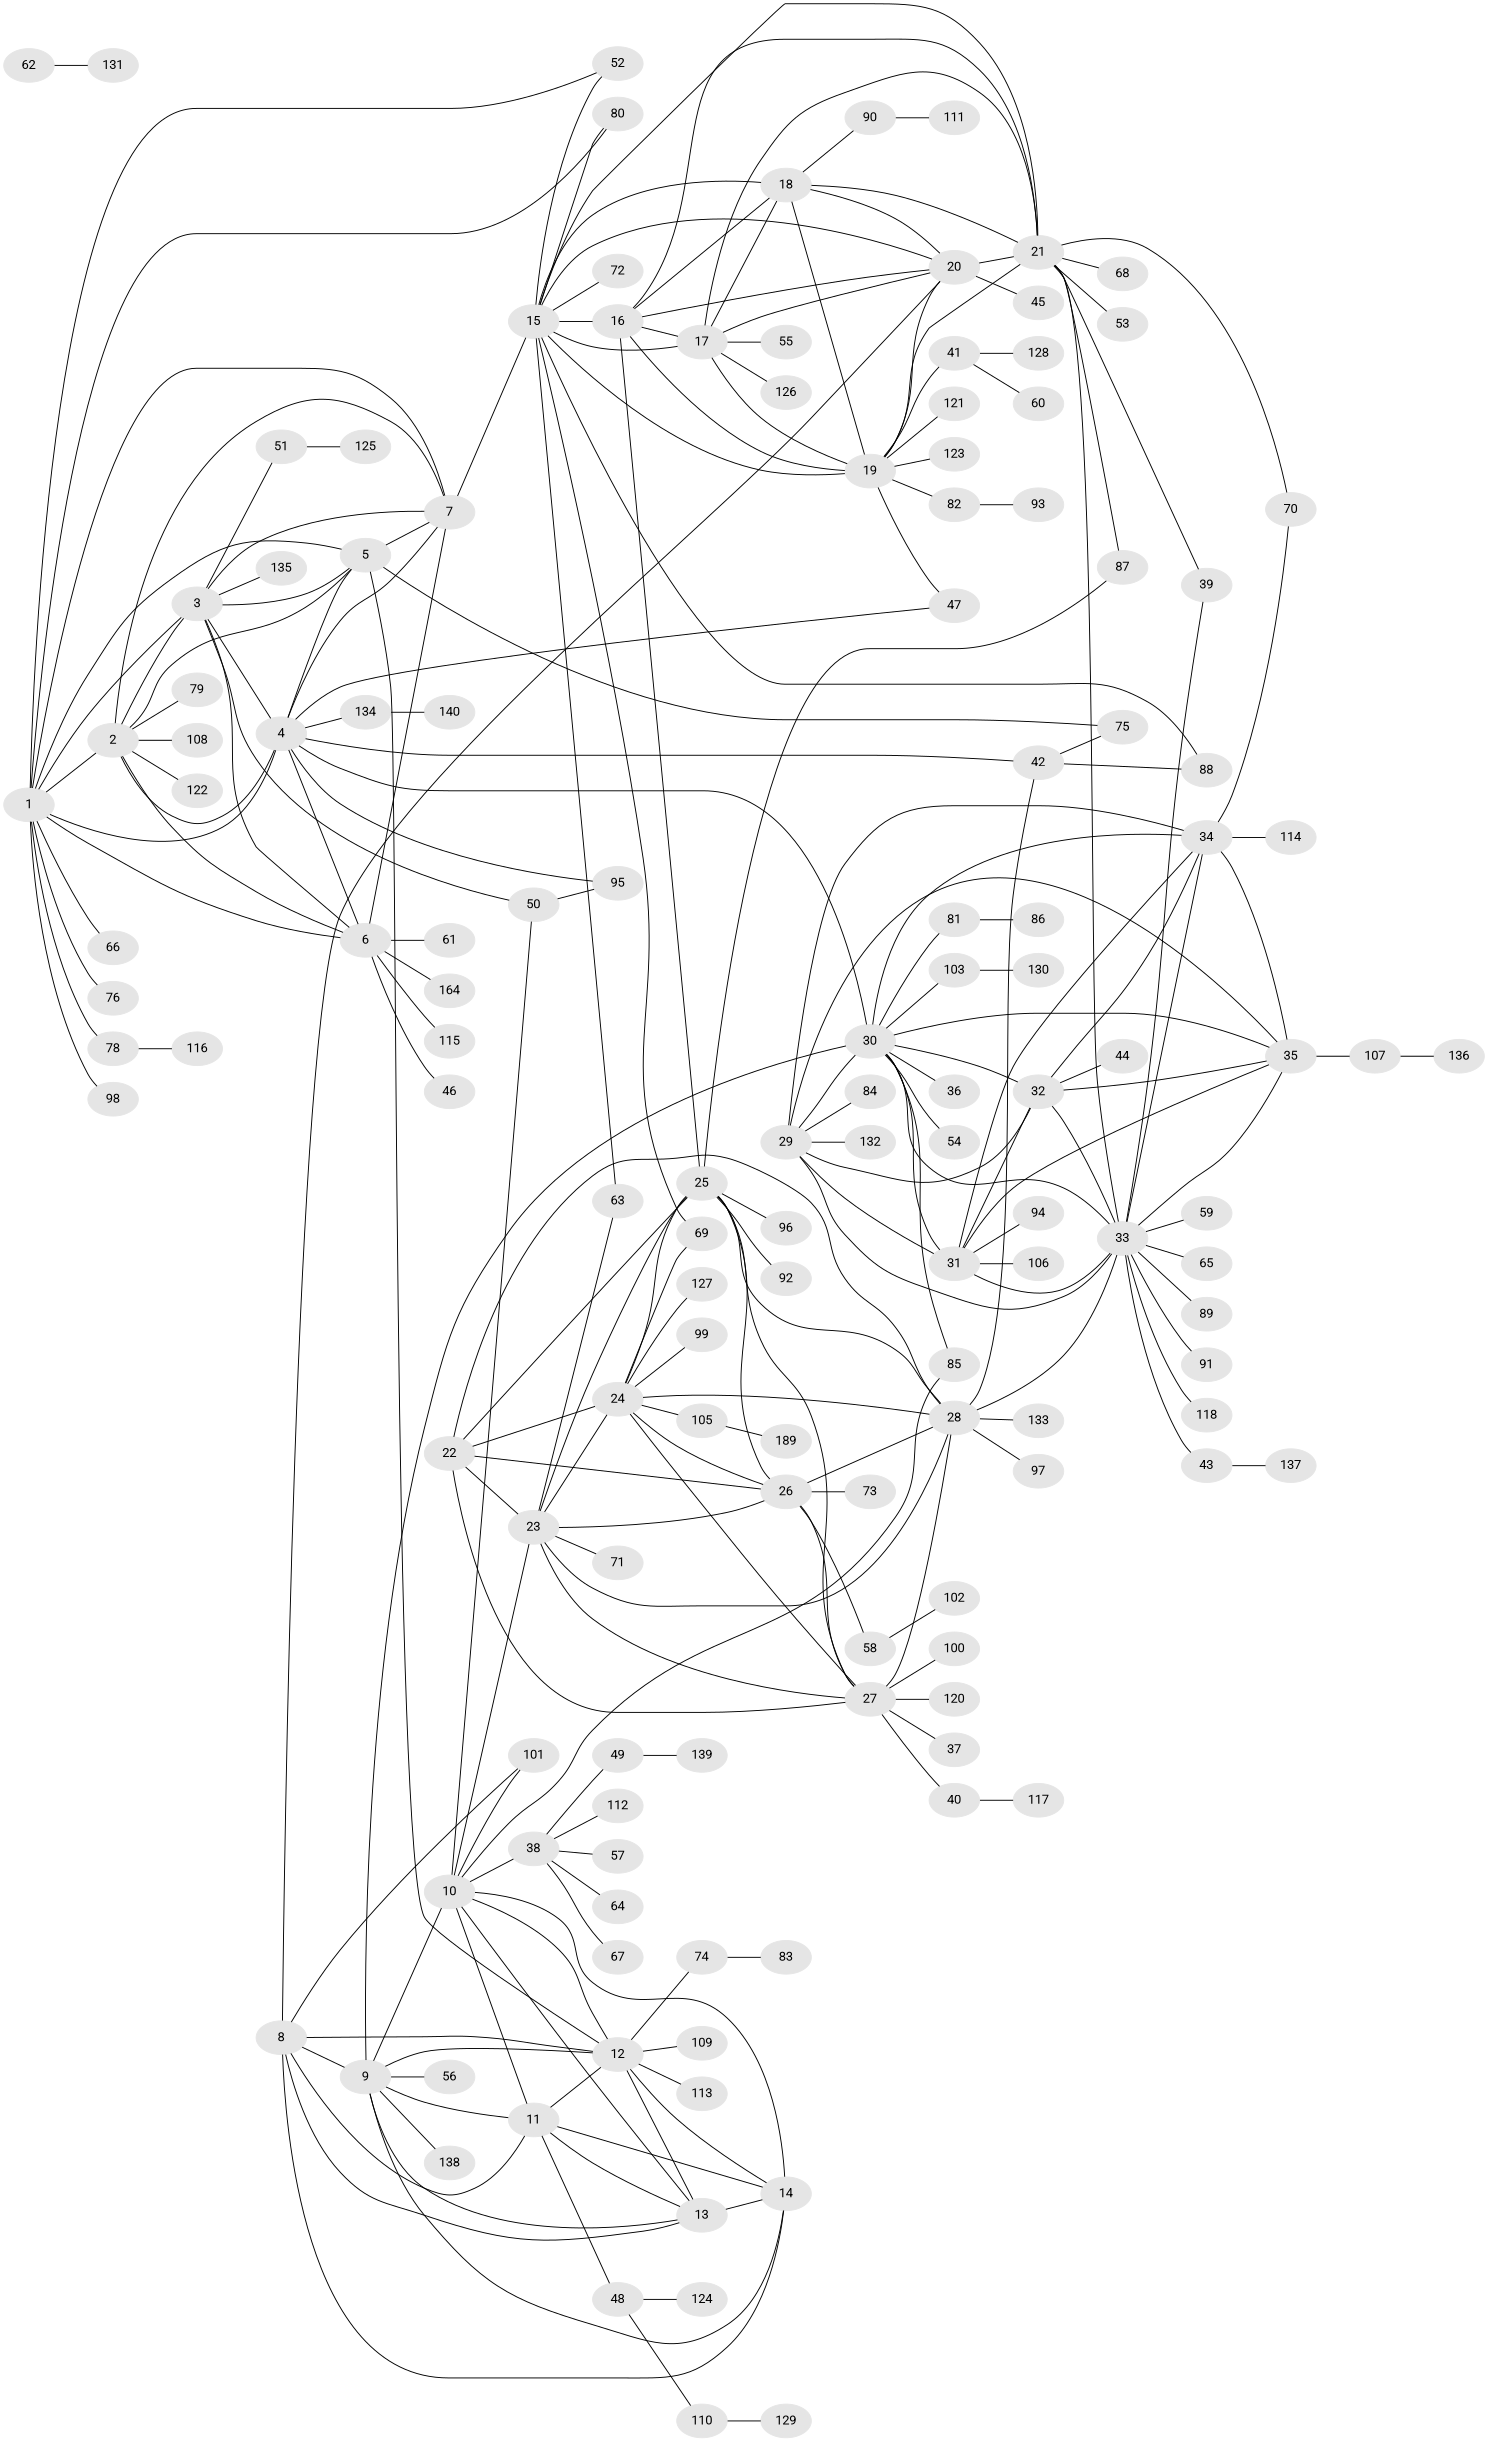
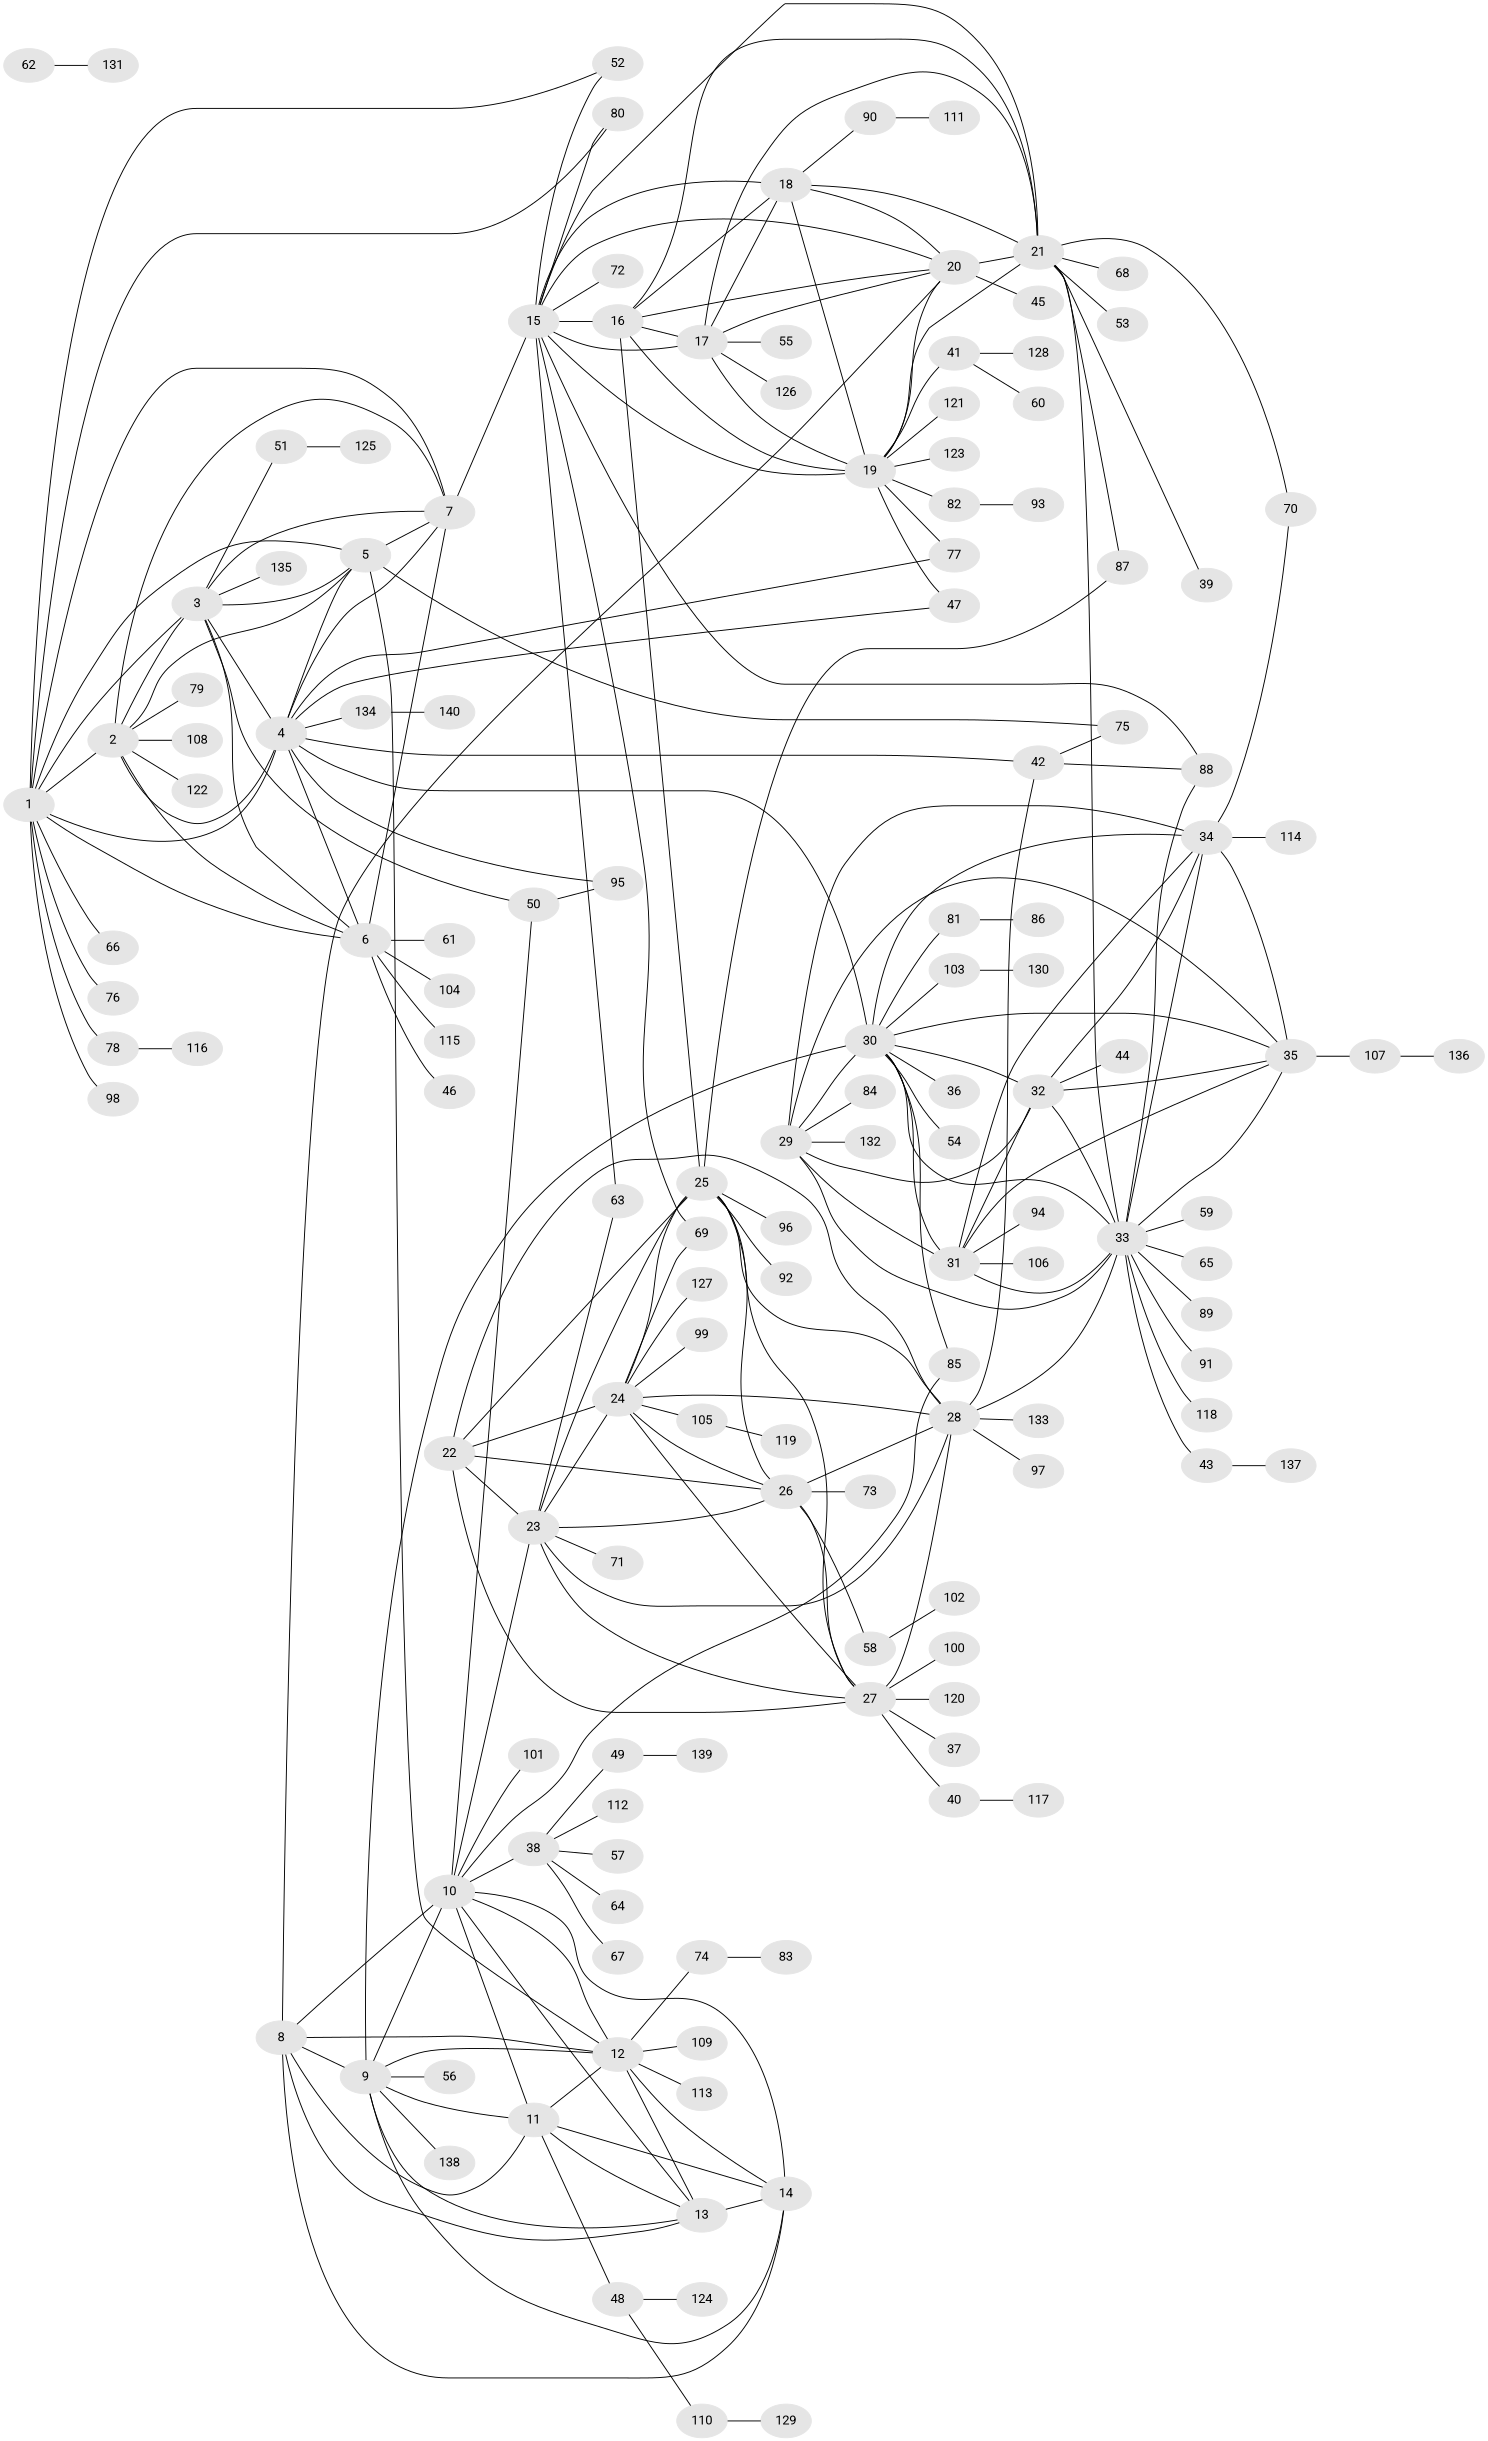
none -> (954, 555)
(1165, 912) -> (1155, 1001)
(450, 991) -> (450, 991)
(786, 1441) -> (786, 1441)
(395, 1887) -> (358, 1970)
